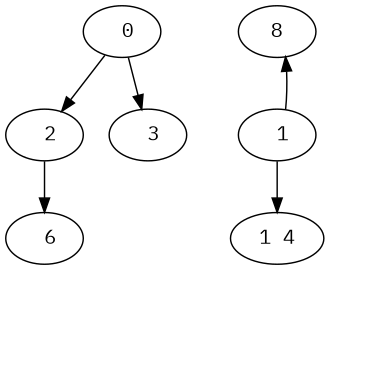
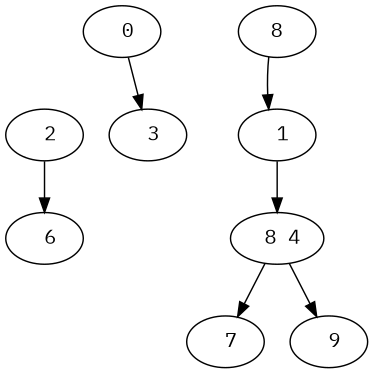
(88, 77) -> none
(287, 90) -> (268, 76)
(277, 238) -> (277, 238)
none -> (225, 342)
none -> (329, 342)
